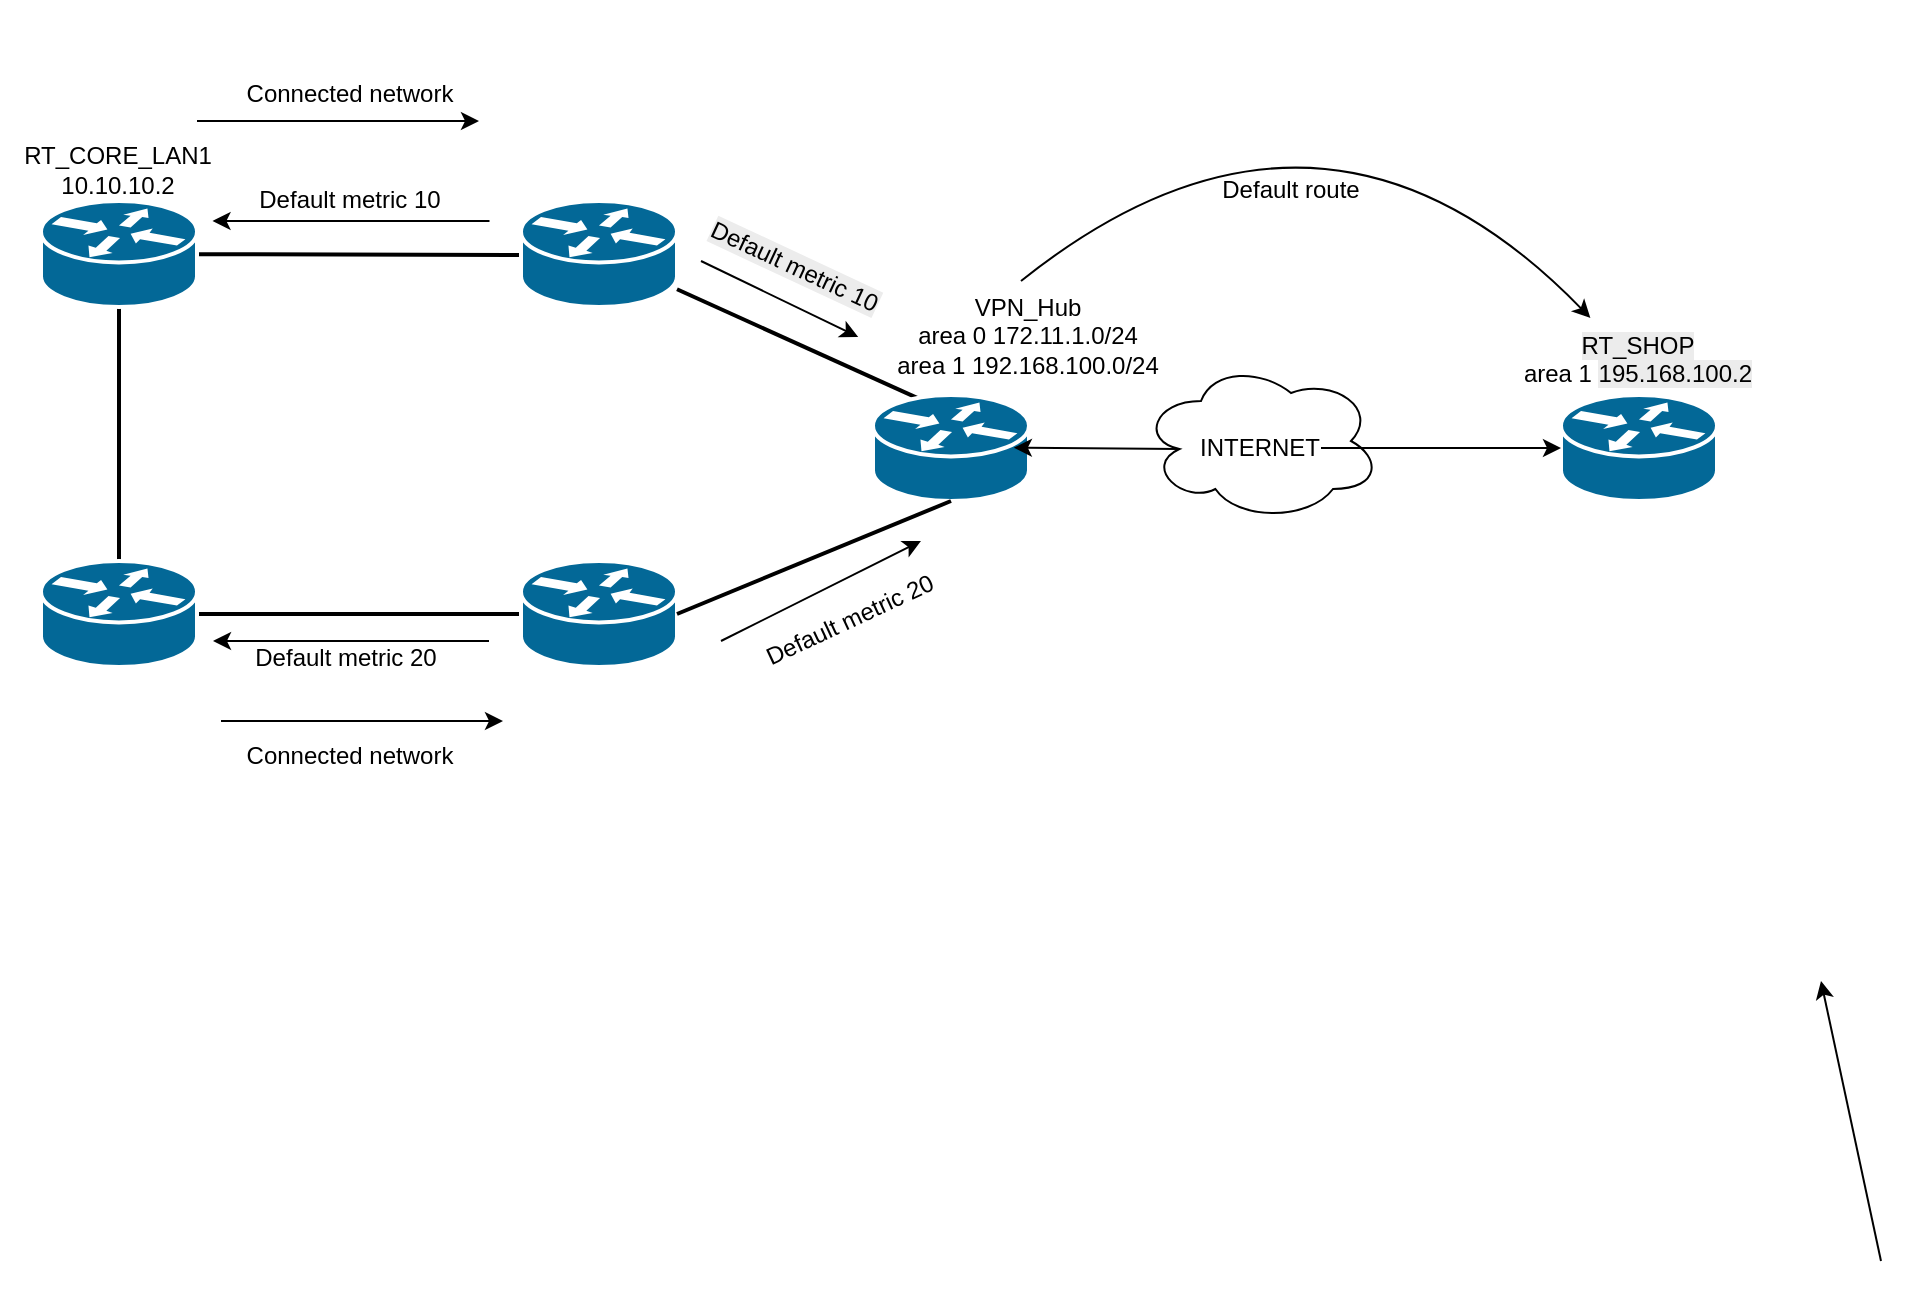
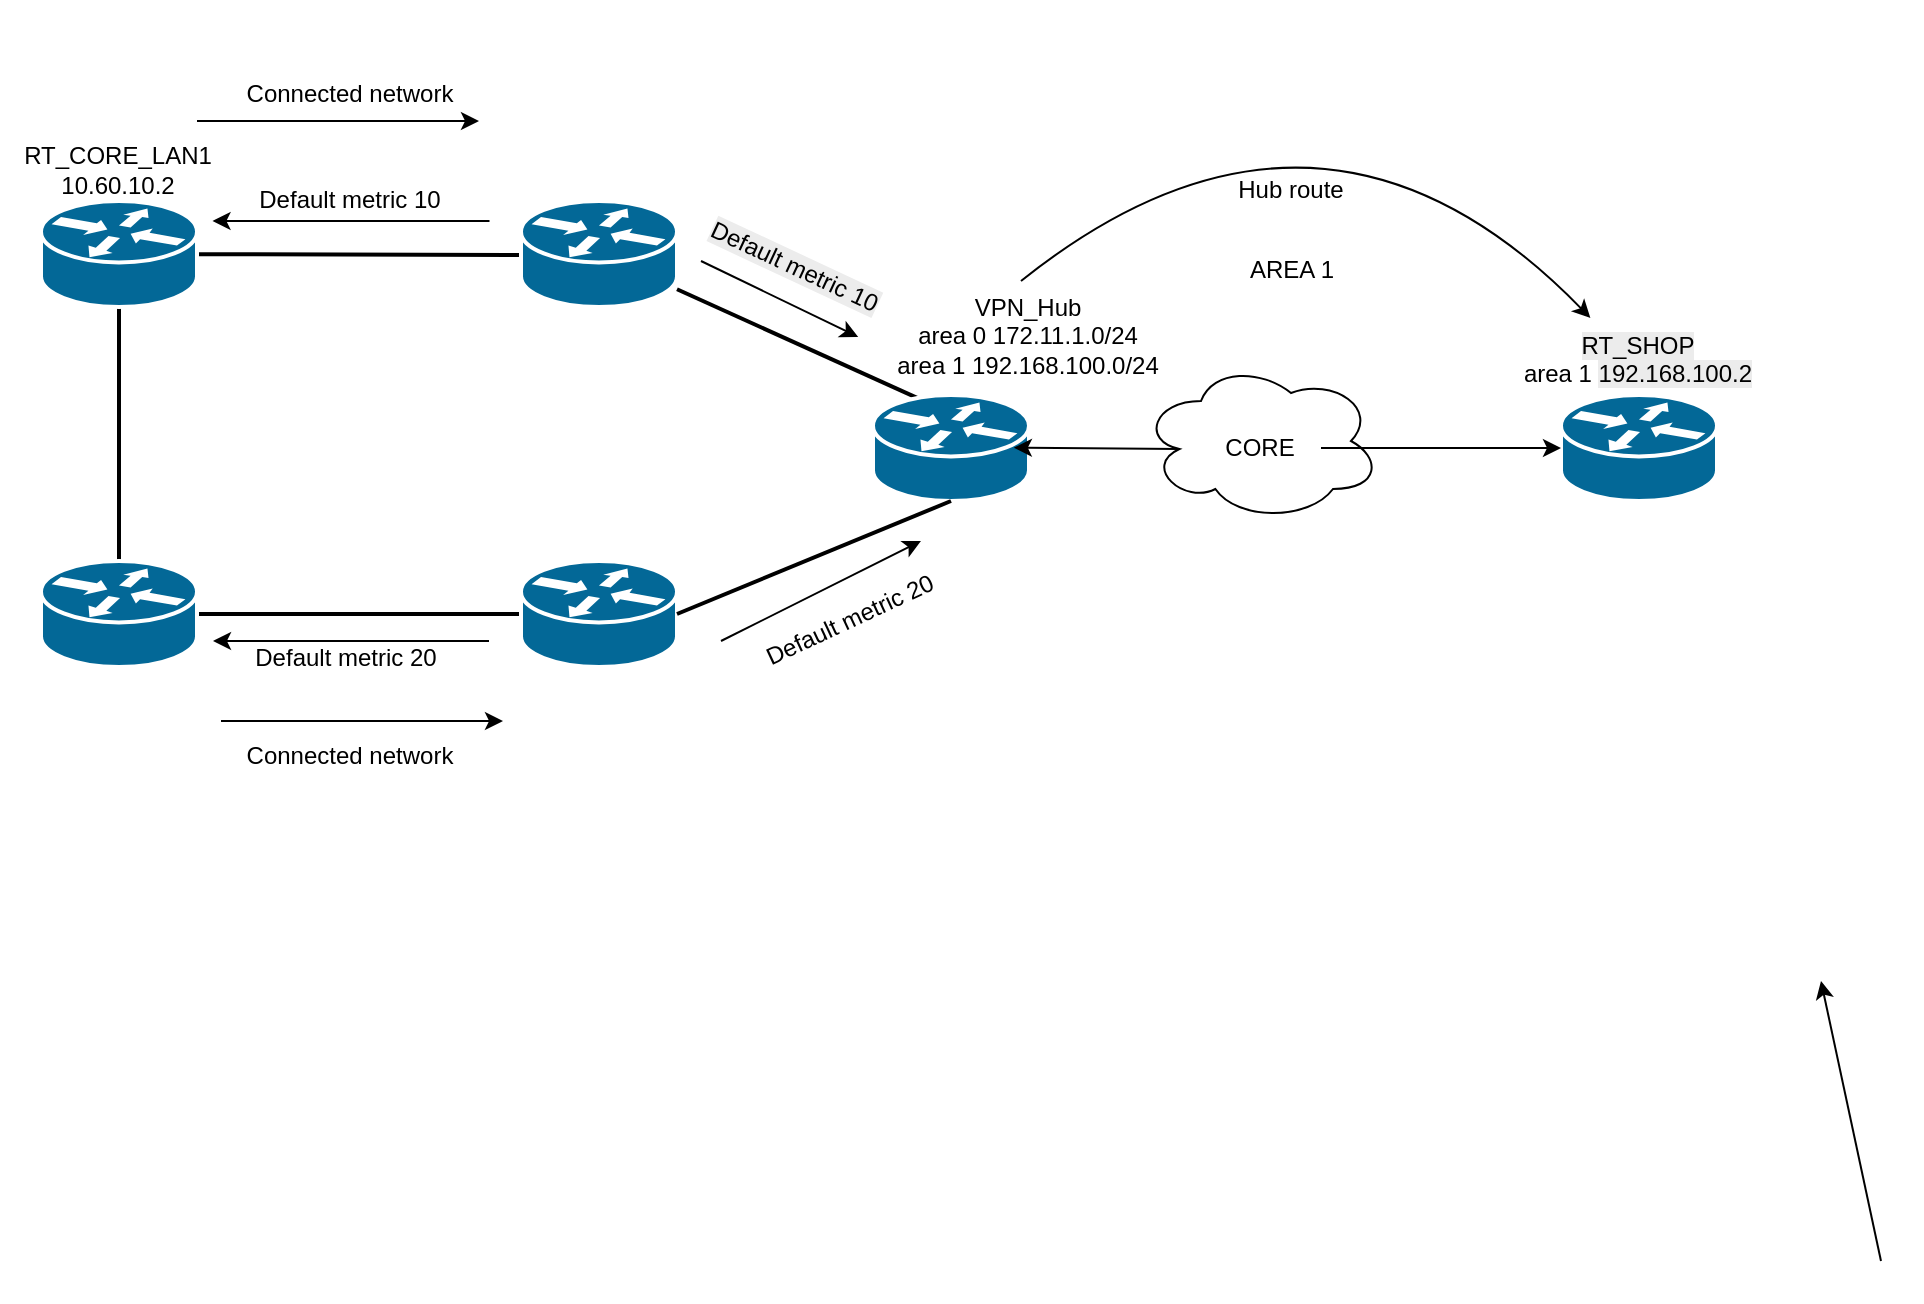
(119, 171) -> (119, 171)
(1292, 191) -> (1292, 191)
none -> (1292, 271)
(1639, 376) -> (1639, 376)
(1261, 449) -> (1261, 449)
